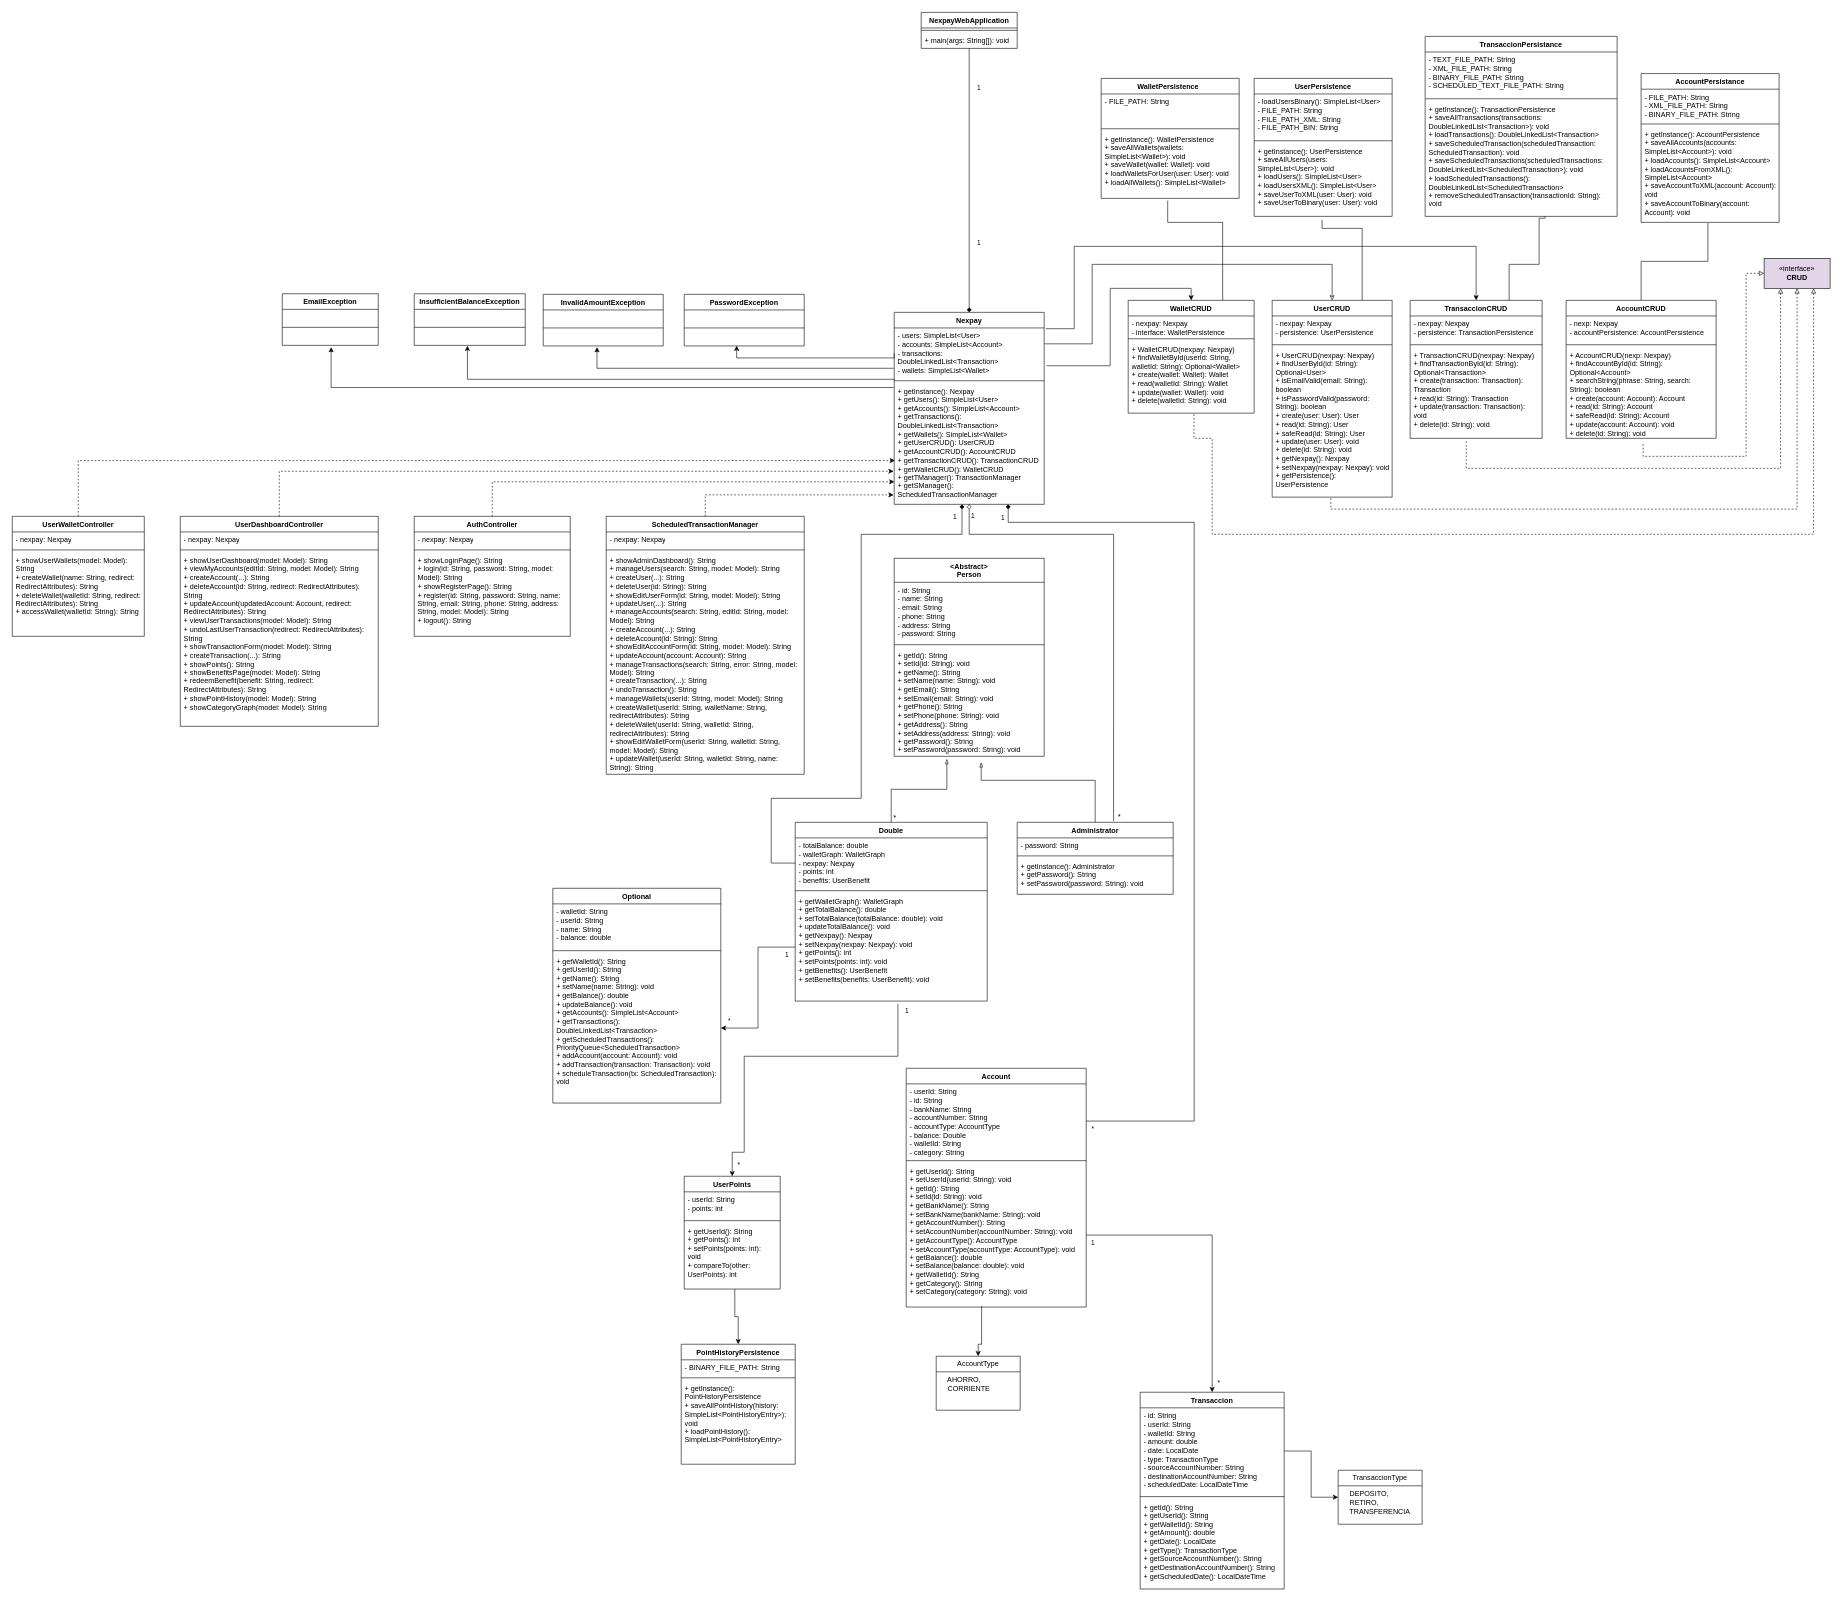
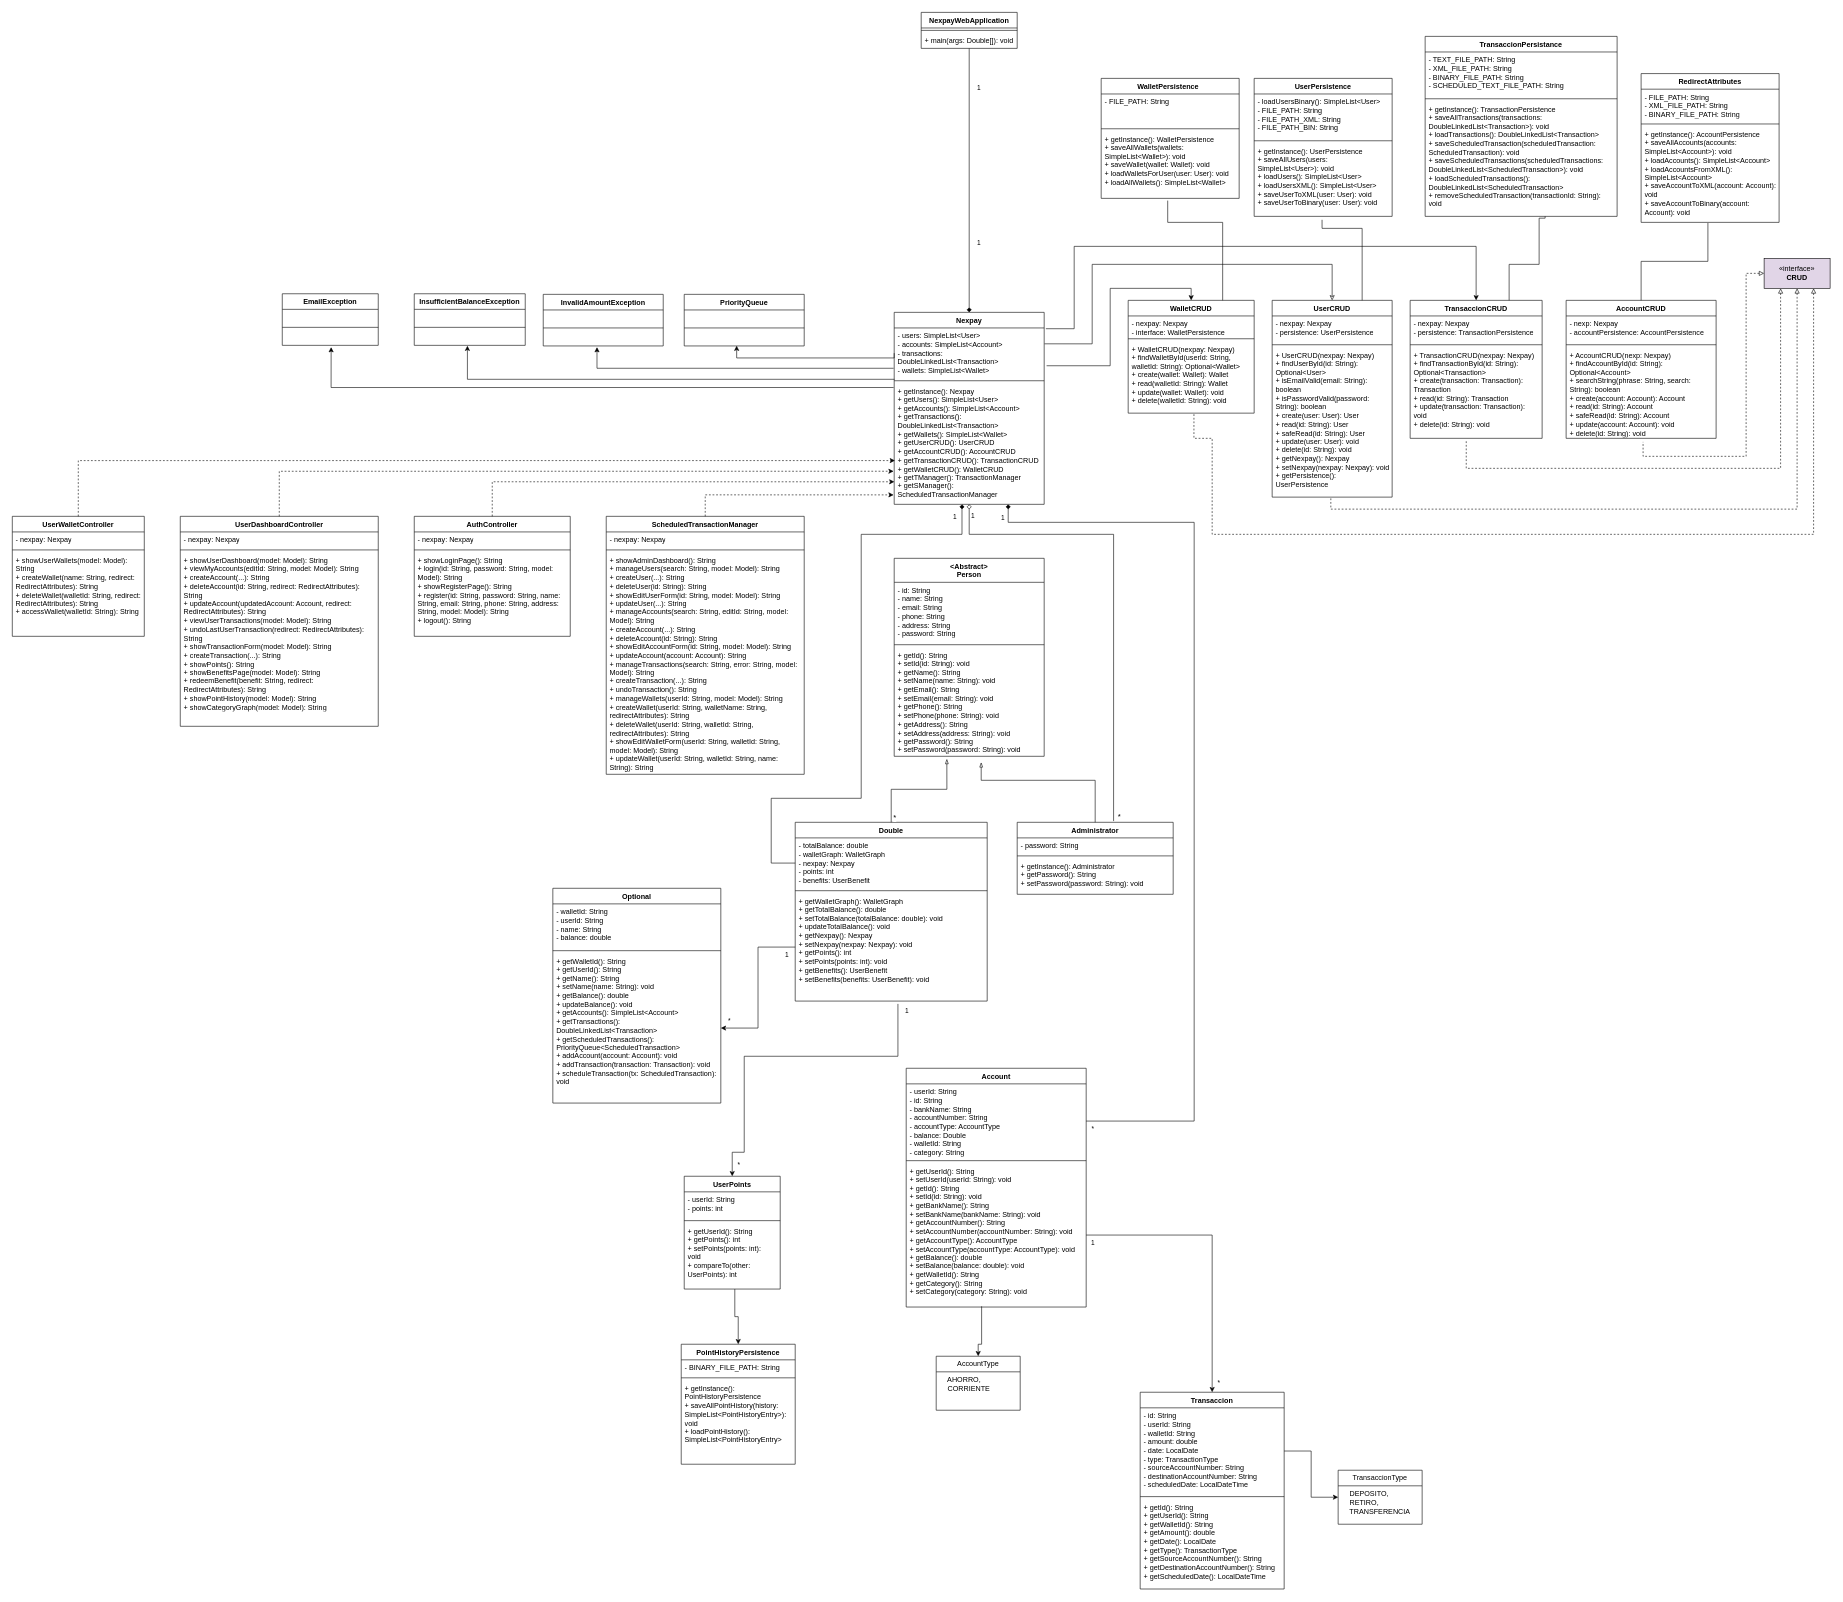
(970, 46) -> (970, 46)
(1710, 82) -> (1710, 82)
(744, 303) -> (744, 303)
